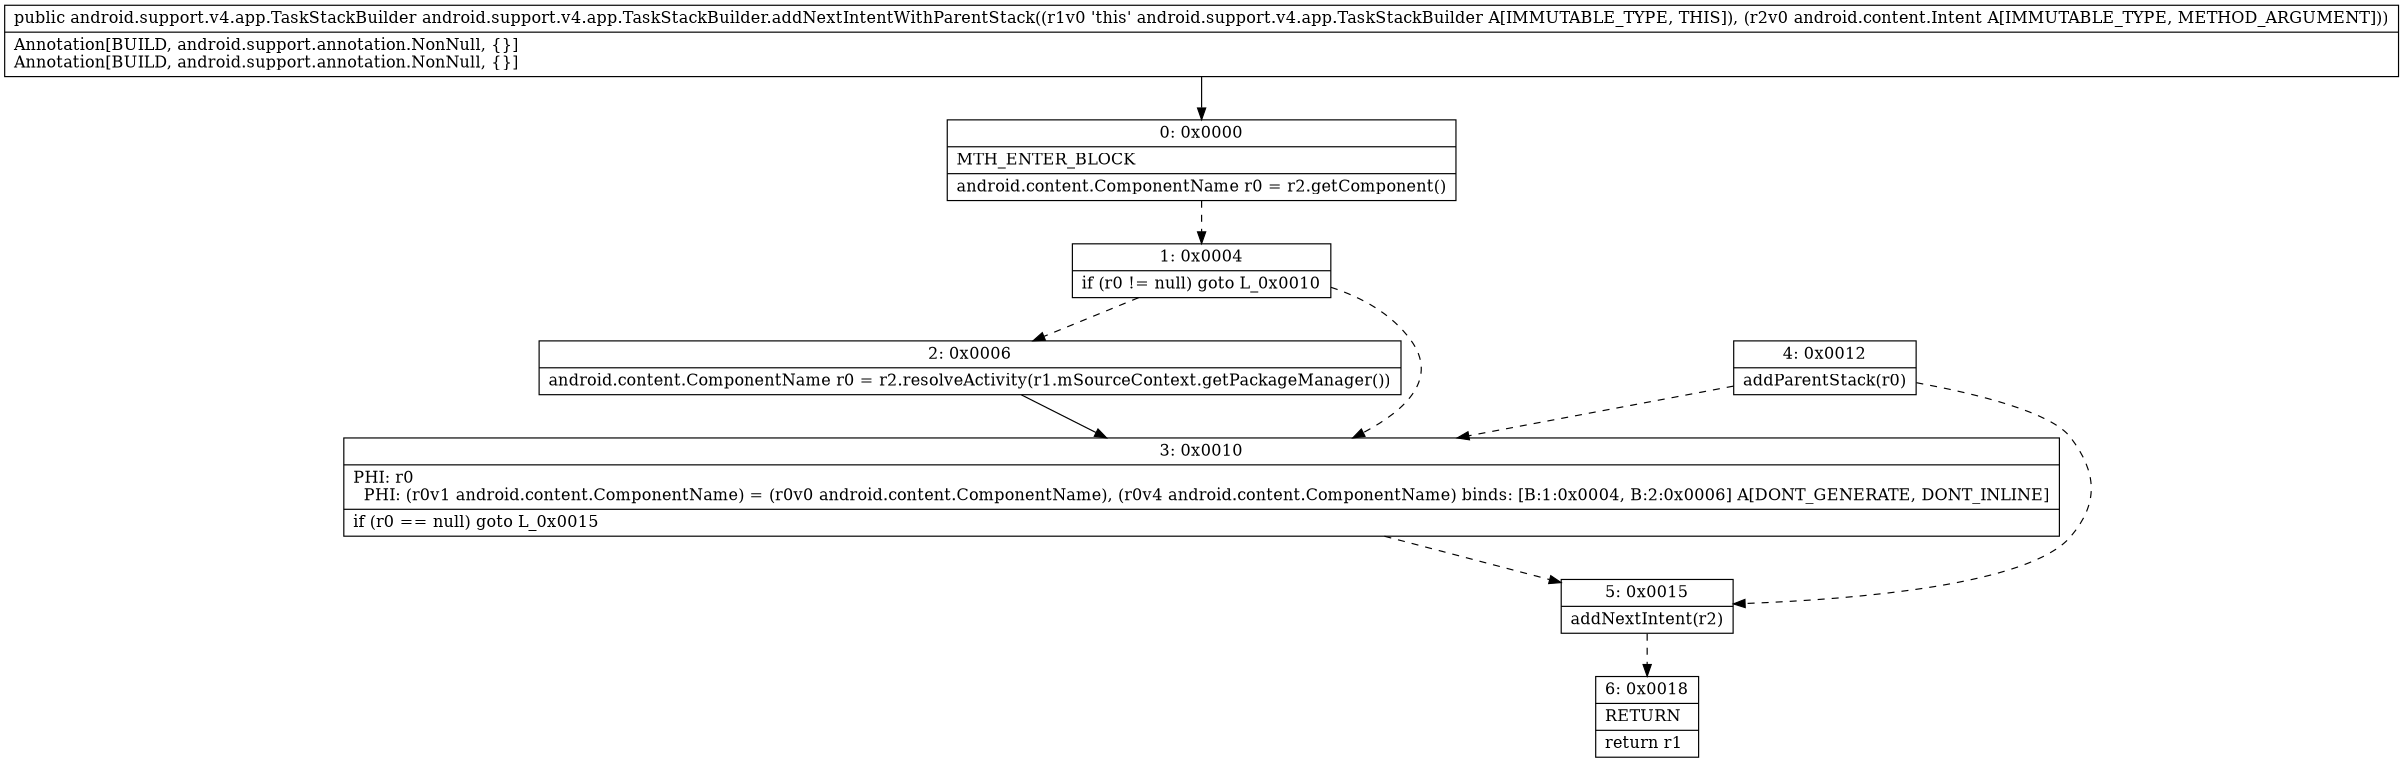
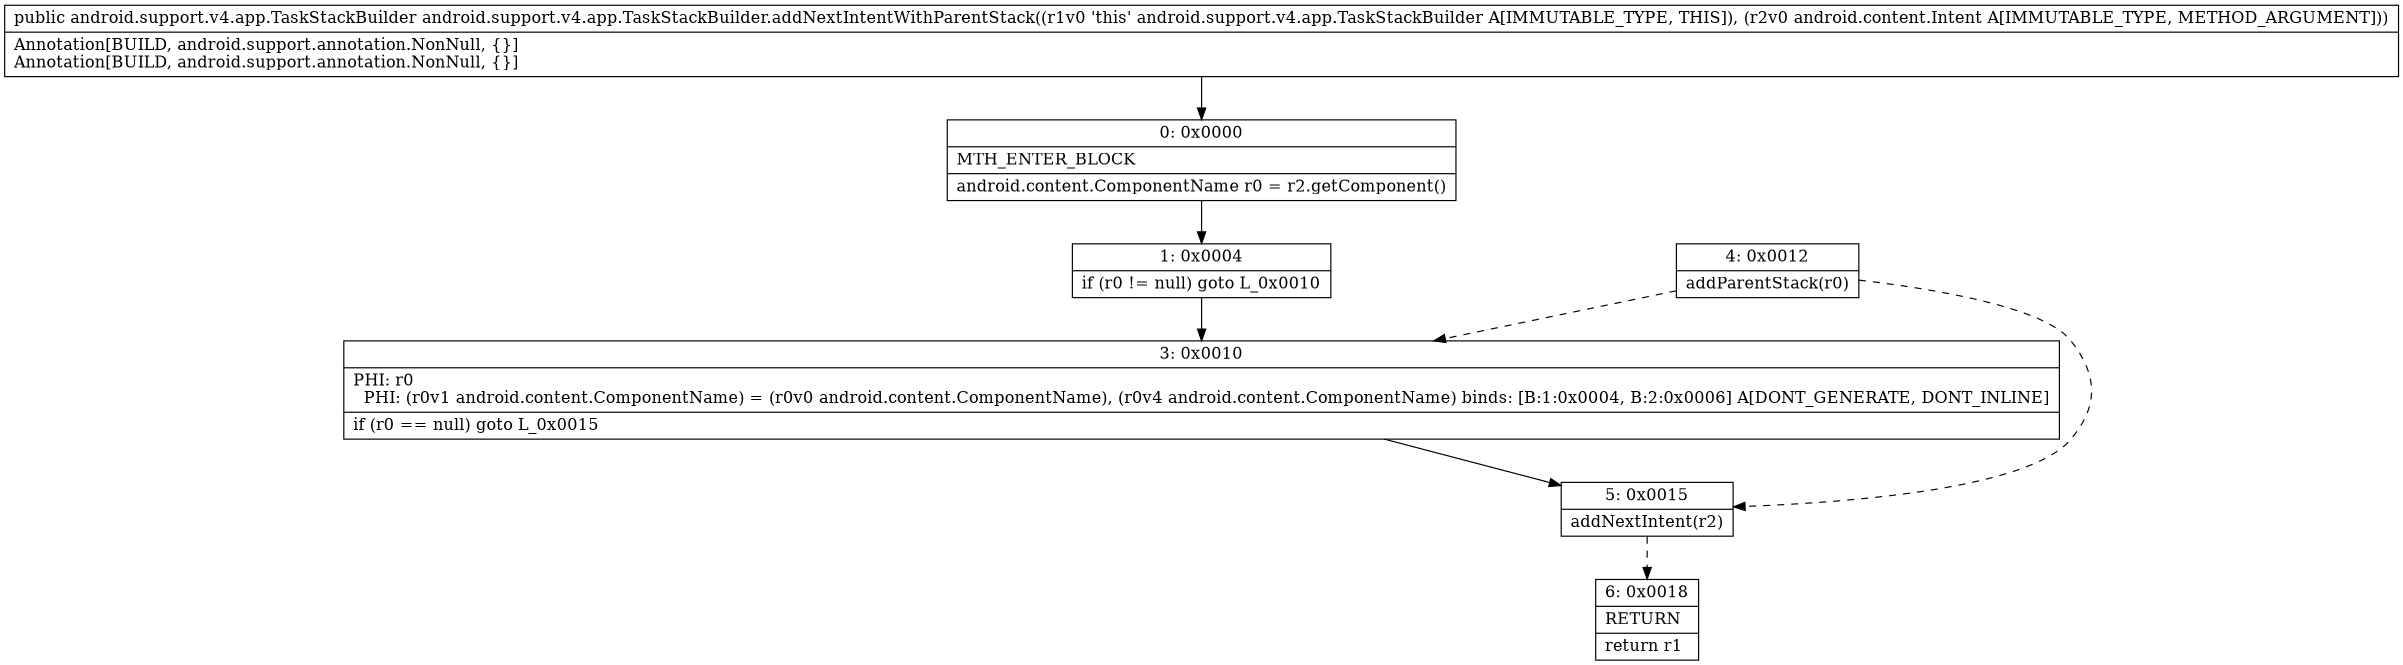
(1202, 216) -> (1202, 216)
(1416, 350) -> (1202, 313)
(970, 368) -> none
(1467, 558) -> (1467, 461)
